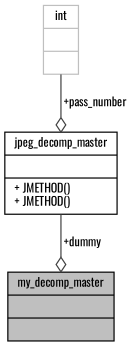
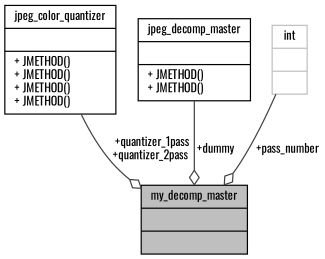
none -> (60, 60)
(61, 96) -> (257, 135)
